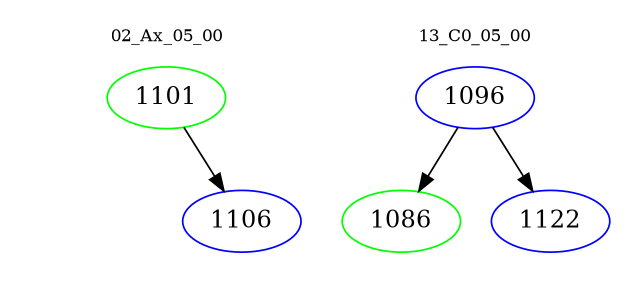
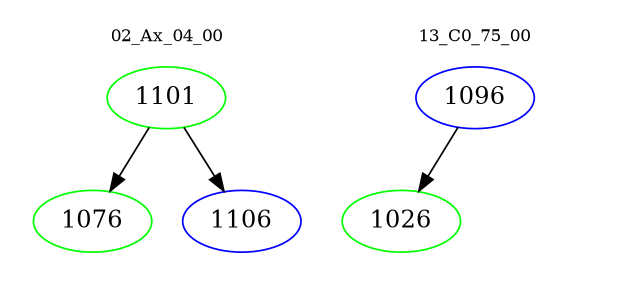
(167, 37) -> (167, 37)
(475, 37) -> (475, 37)
none -> (93, 221)
(401, 221) -> (401, 221)
(551, 221) -> none
